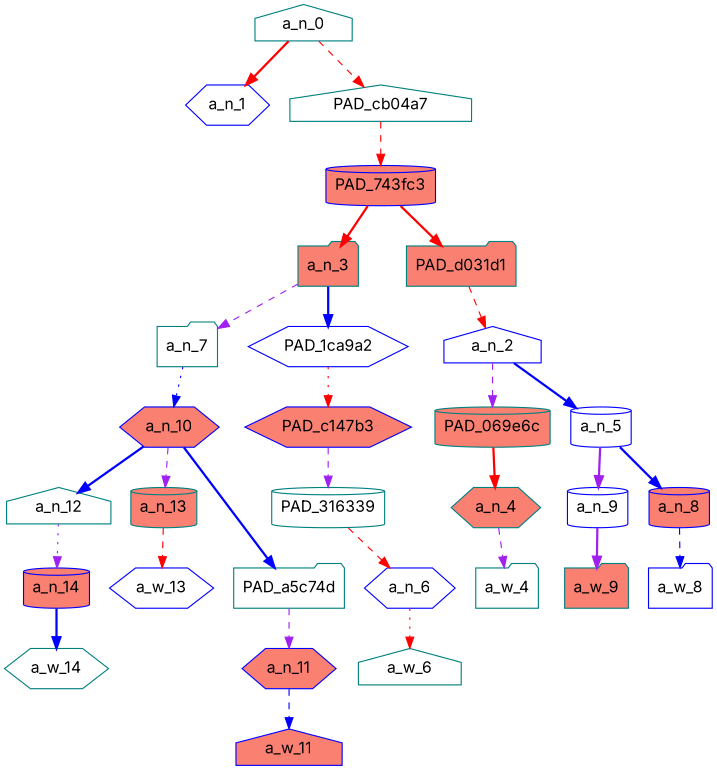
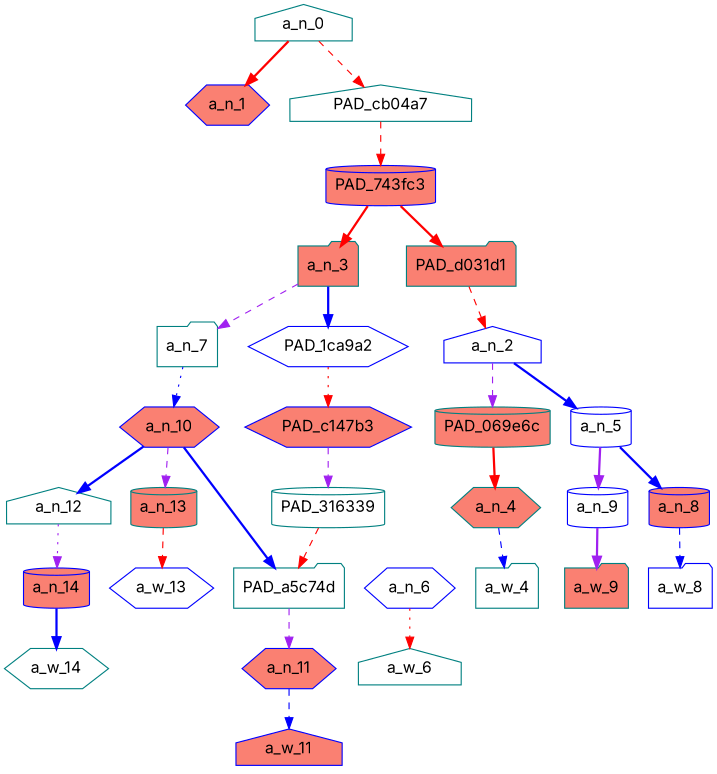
(228, 105) -> (228, 105)
(501, 542) -> (501, 542)
(365, 544) -> (311, 543)
